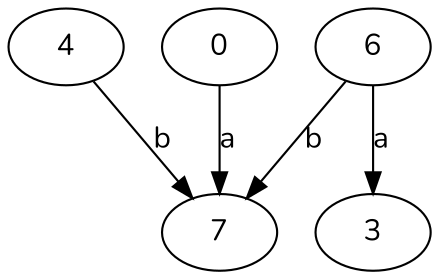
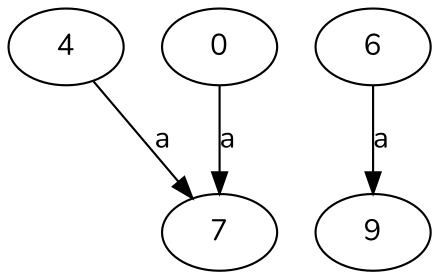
(303, 131) -> none
(163, 140) -> (163, 140)
(373, 232) -> (373, 232)
